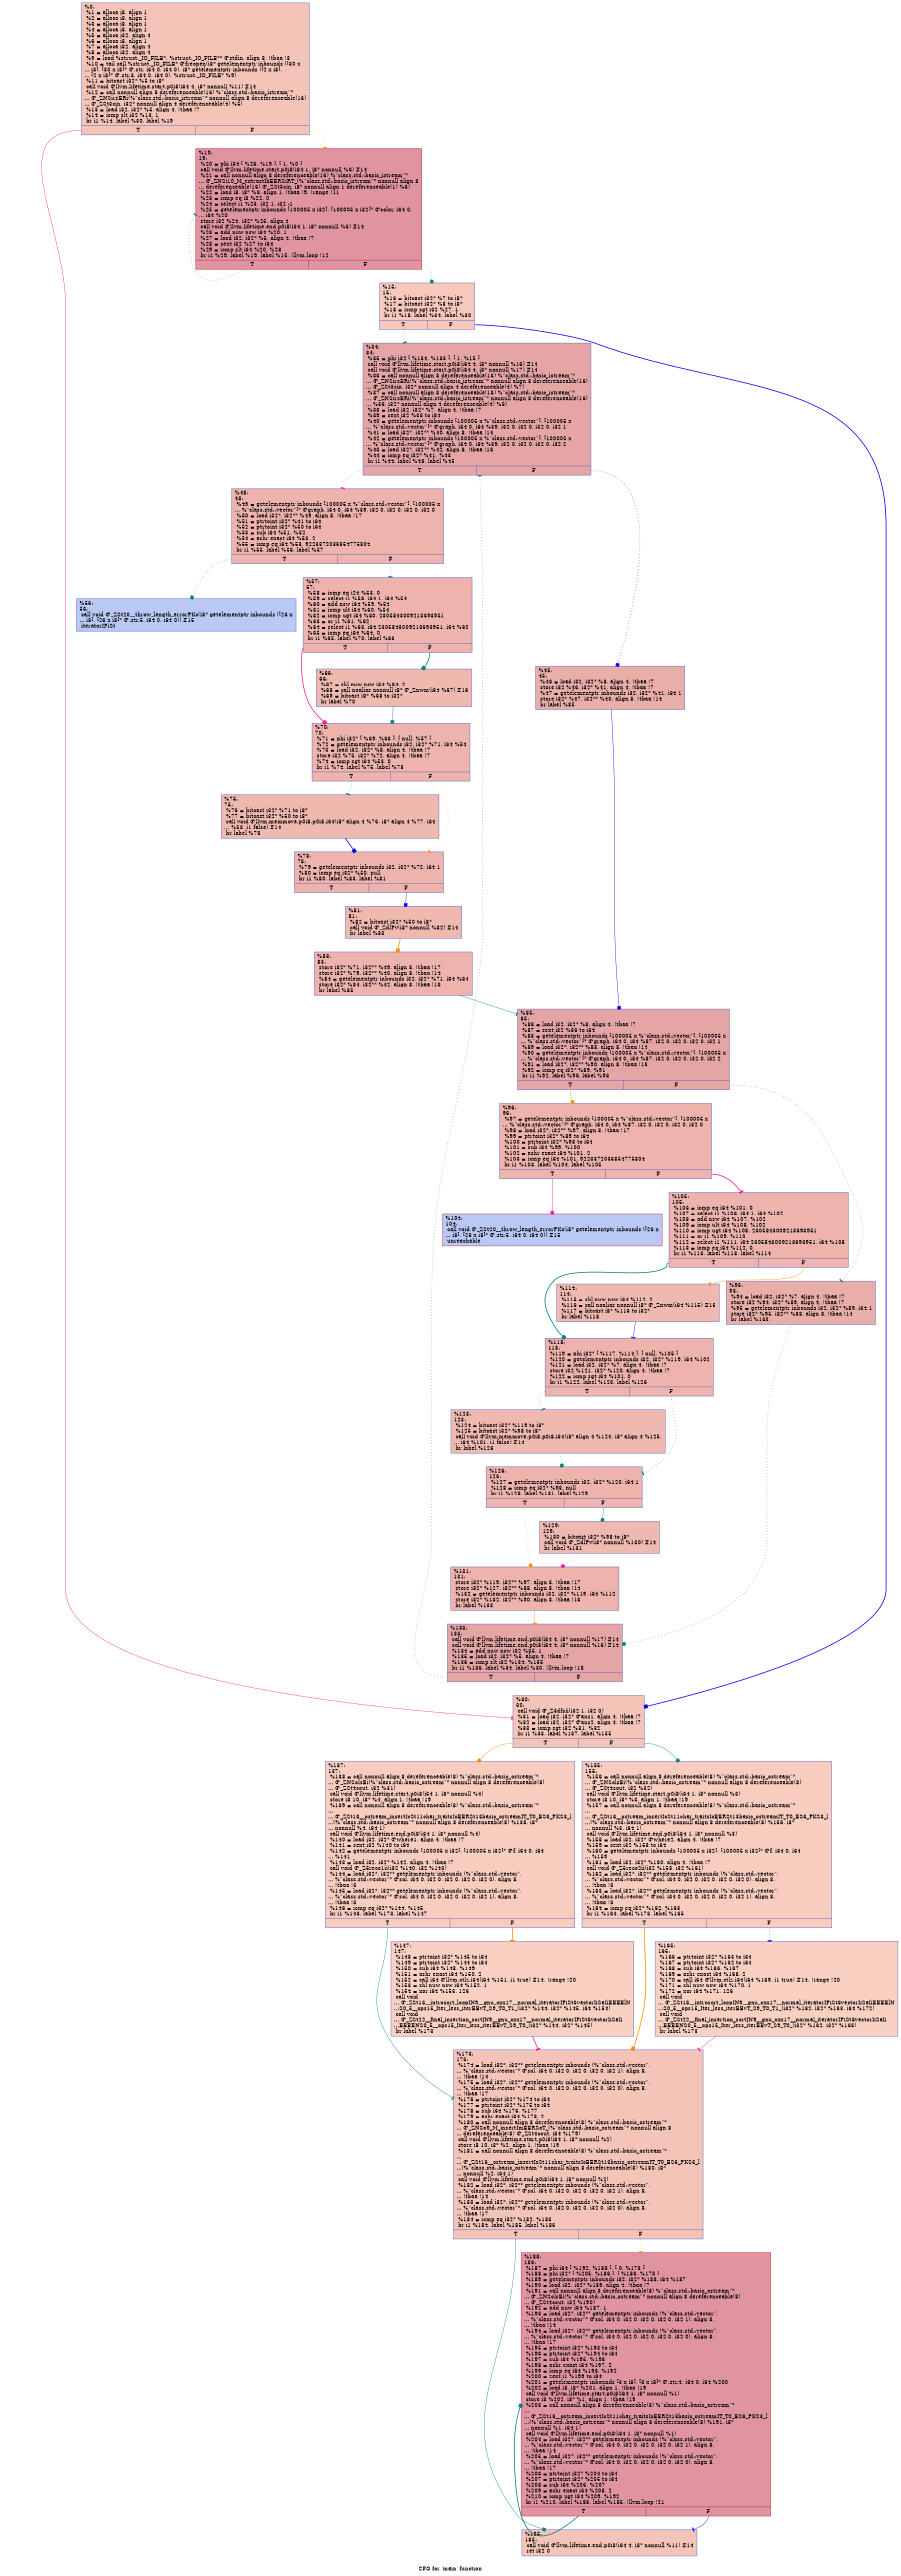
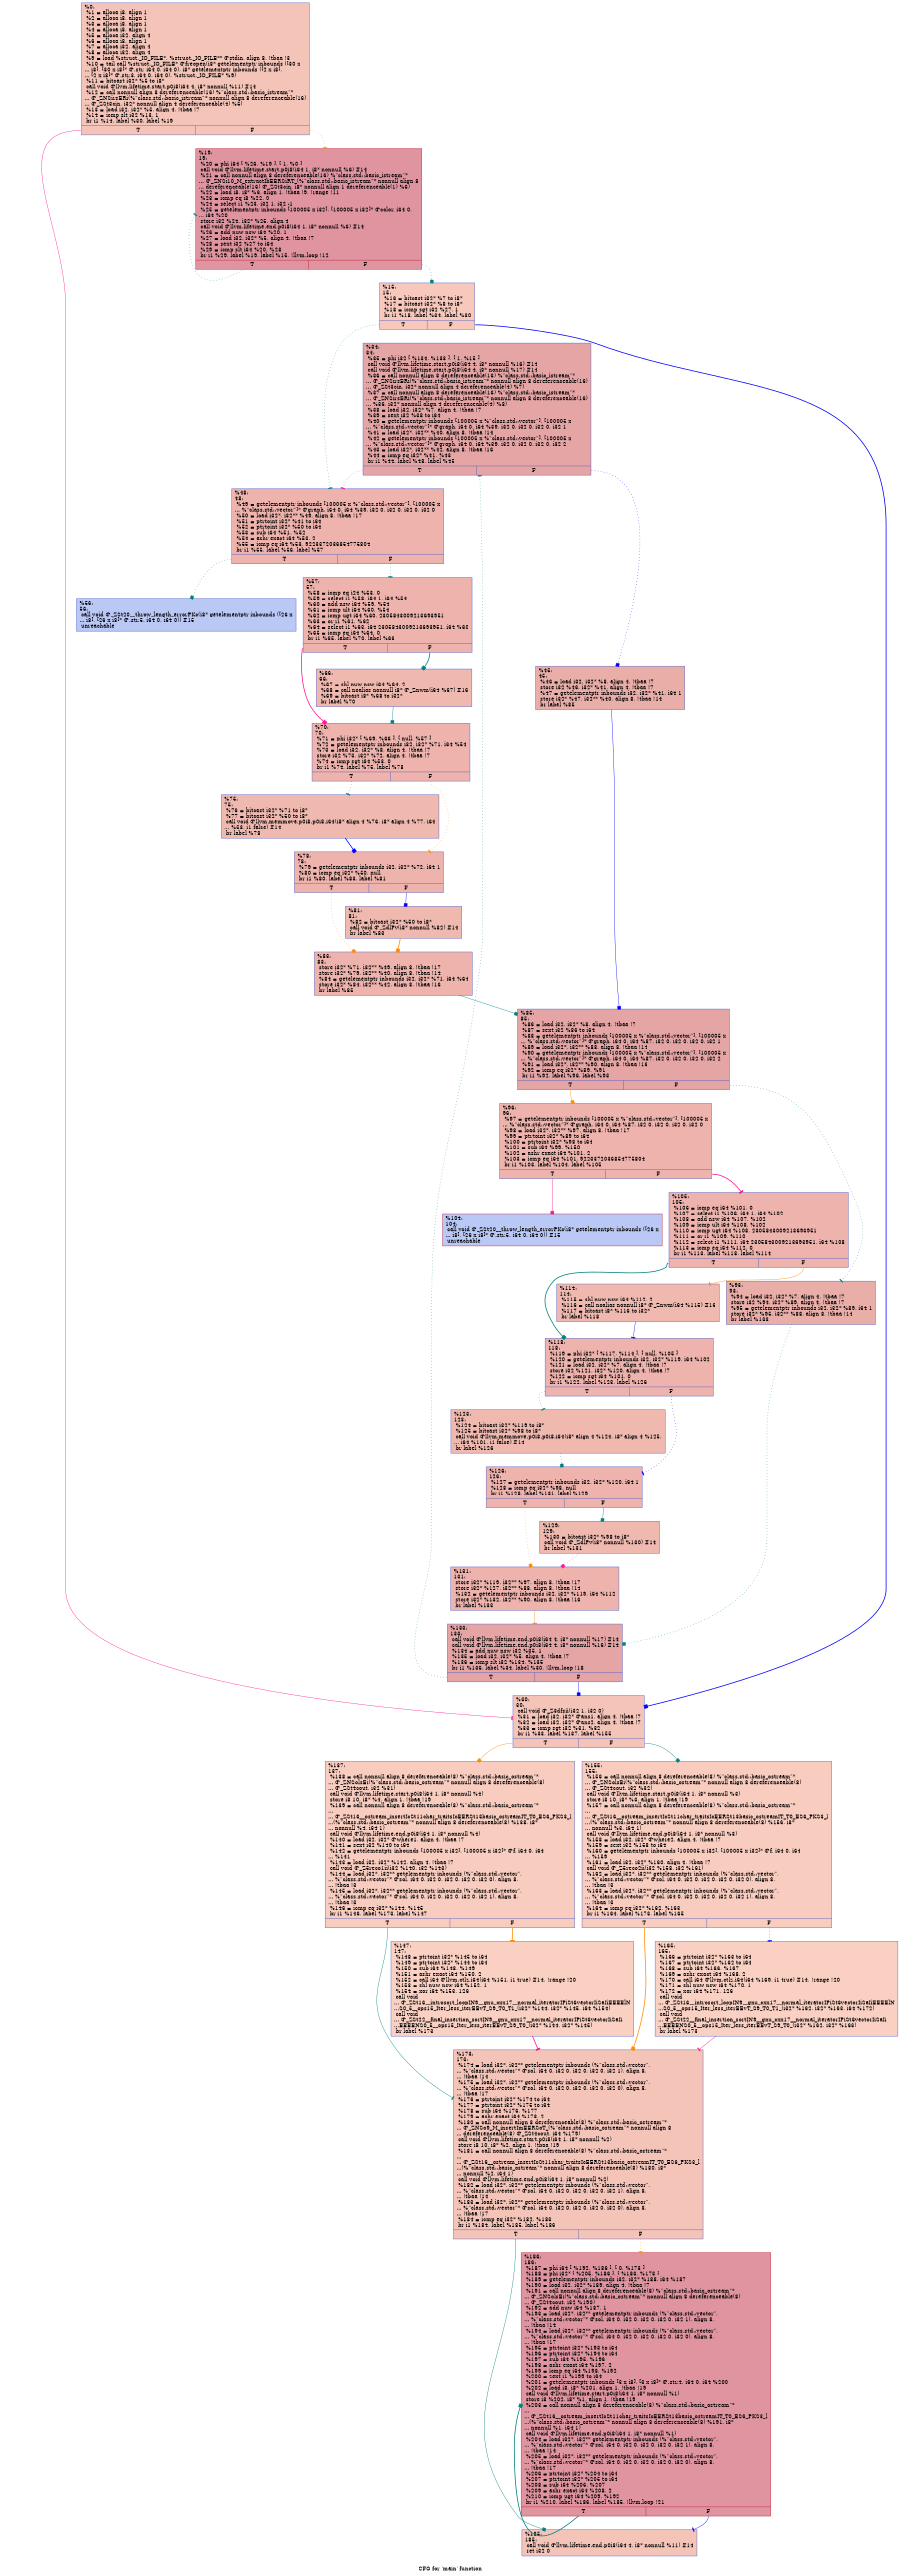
(404, 335) -> (326, 392)
(98, 626) -> (97, 626)
none -> (334, 924)
(487, 1004) -> (487, 1004)
(542, 1148) -> (542, 1148)
(675, 1441) -> (675, 1441)
none -> (579, 1687)
